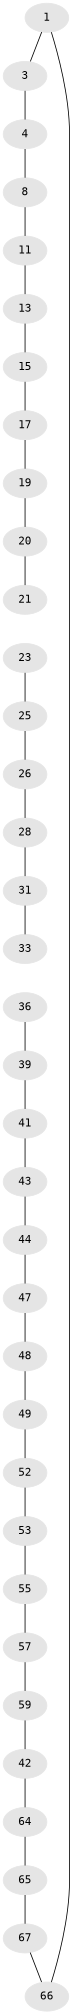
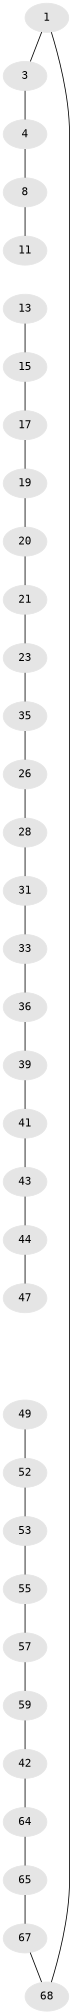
(25, 280) -> none
none -> (25, 629)
(25, 716) -> (25, 716)
none -> (25, 978)
(25, 1356) -> none
(47, 1997) -> (47, 1997)
